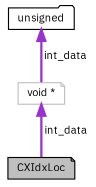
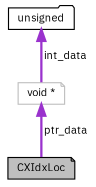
(65, 131) -> (65, 131)
